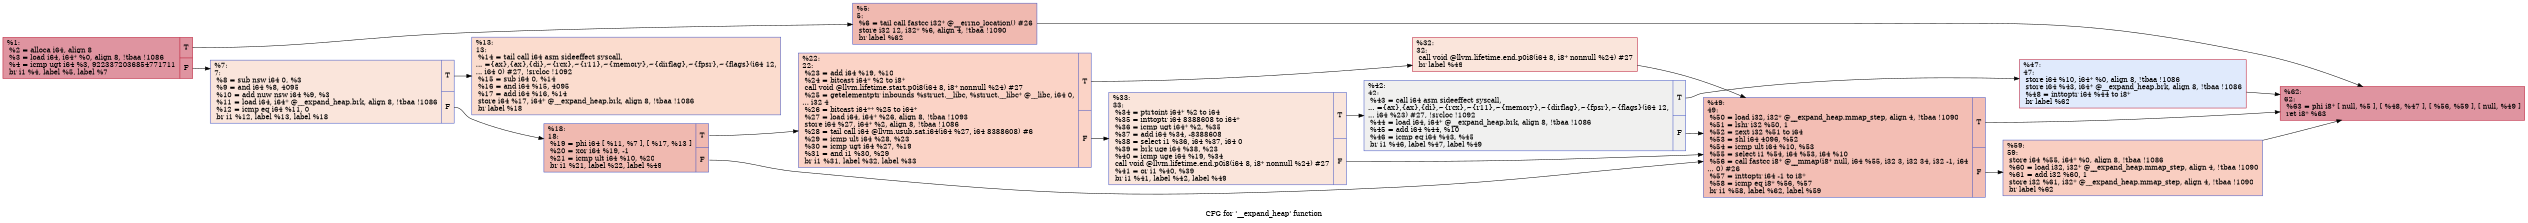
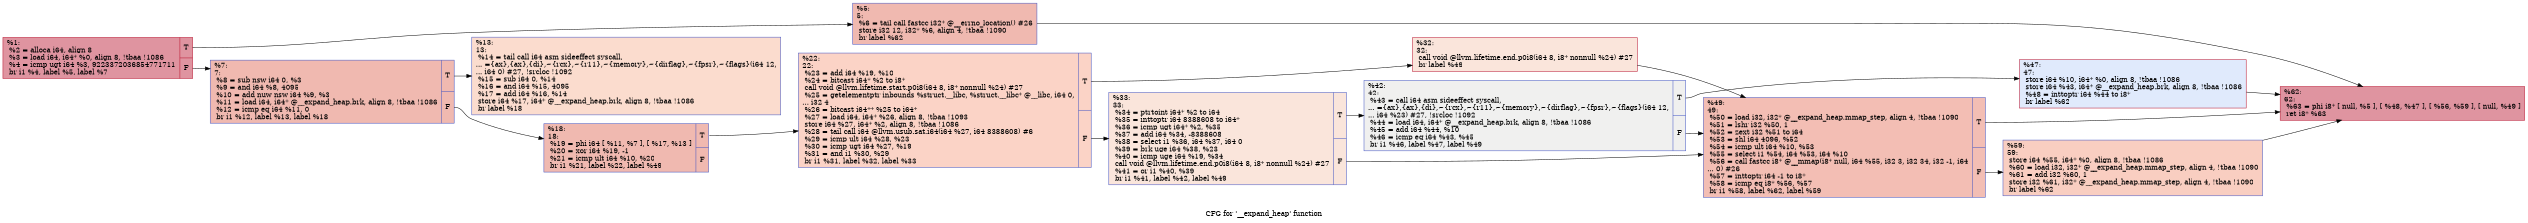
(332, 92) -> (332, 92)
(1203, 194) -> none
